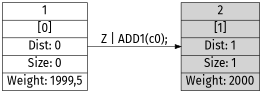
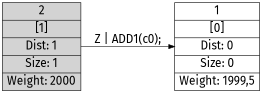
(131, 47) -> (125, 47)
